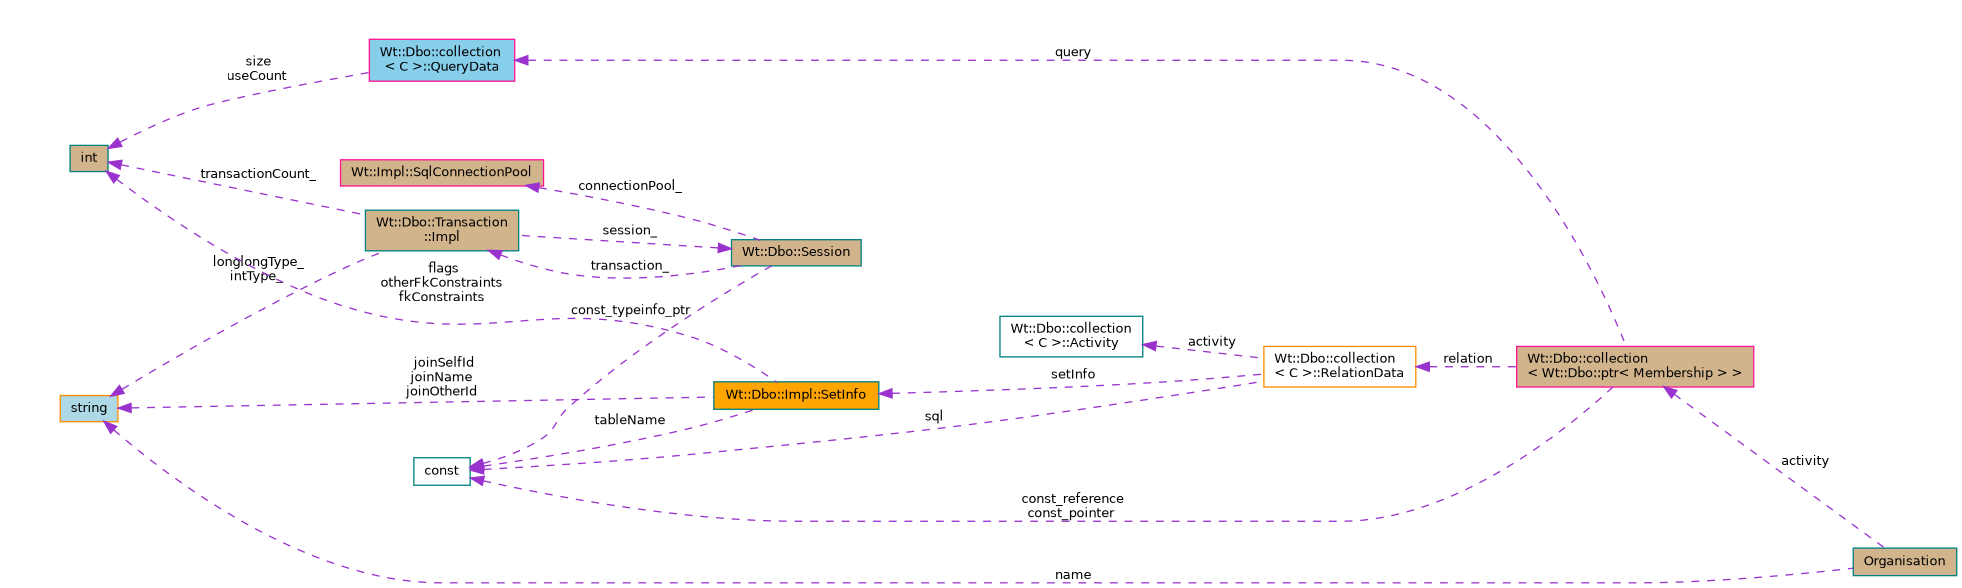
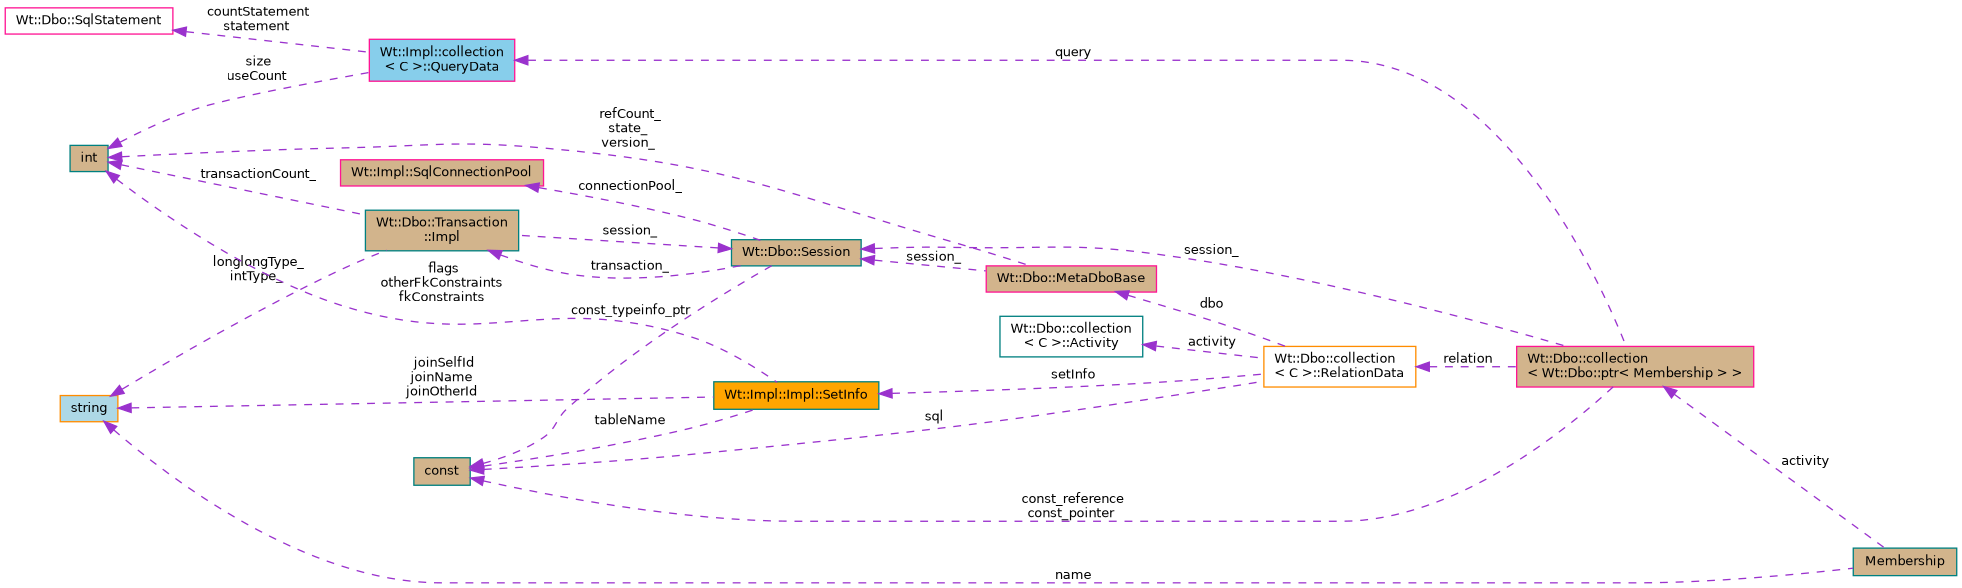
none -> (89, 21)
(442, 60) -> (442, 60)
none -> (1226, 265)
none -> (1071, 279)
(796, 396) -> (796, 396)
(442, 472) -> (442, 472)
(1905, 562) -> (1905, 562)
